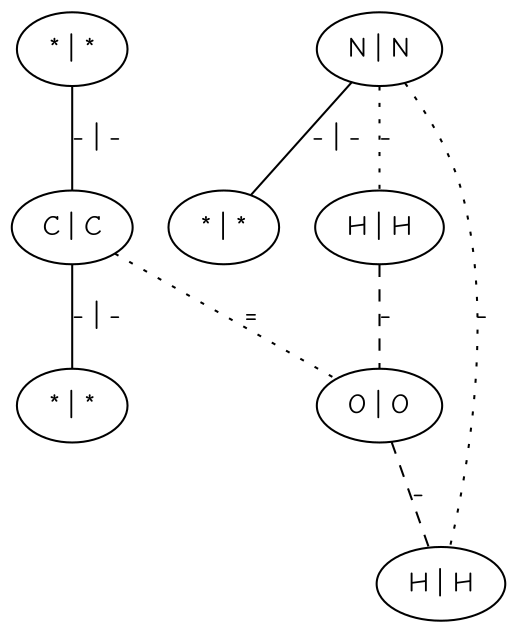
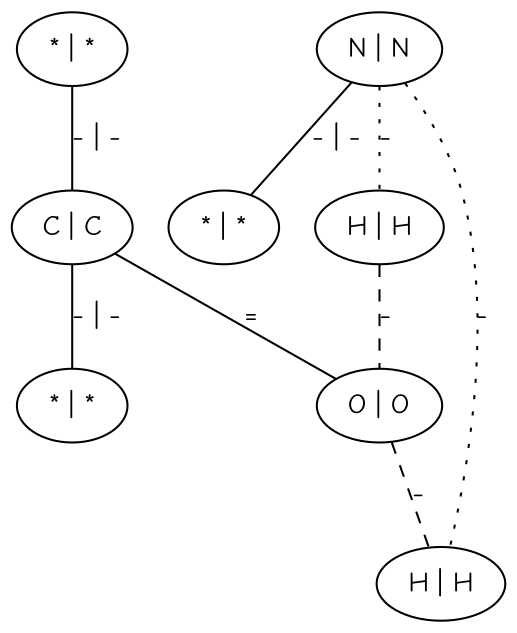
(226, 316) -> (226, 316)
